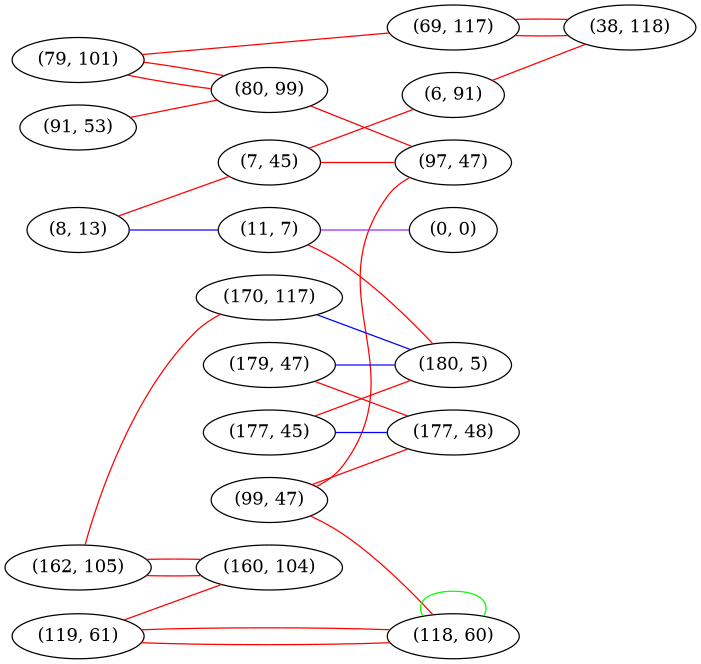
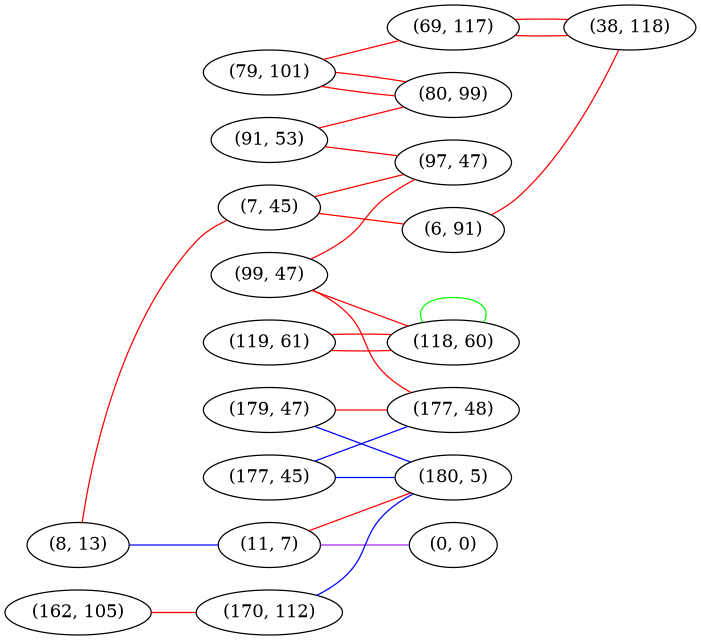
(354, 123) -> (361, 151)
(269, 298) -> (269, 612)
(348, 404) -> (365, 478)
(269, 568) -> none
